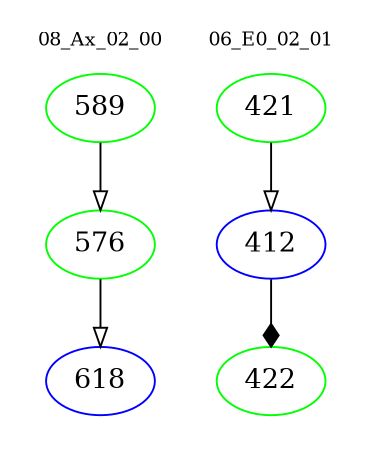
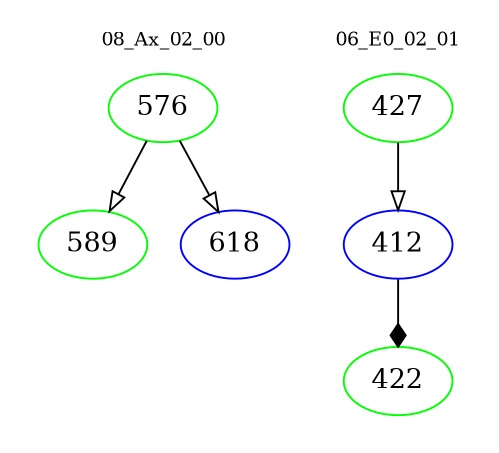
(271, 108) -> (398, 108)
(100, 167) -> (133, 167)
